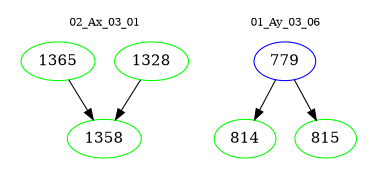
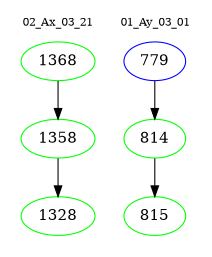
(105, 23) -> (58, 23)
(285, 23) -> (155, 23)
(58, 61) -> (58, 61)
(131, 95) -> (58, 172)
(303, 95) -> (155, 172)
